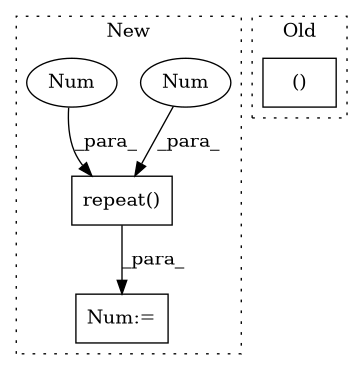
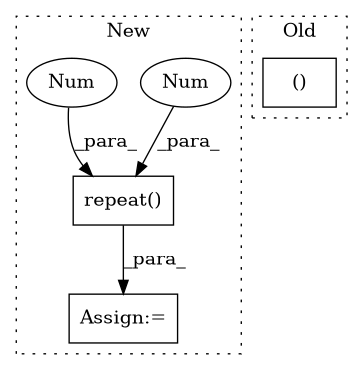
(122, 319) -> (123, 319)
